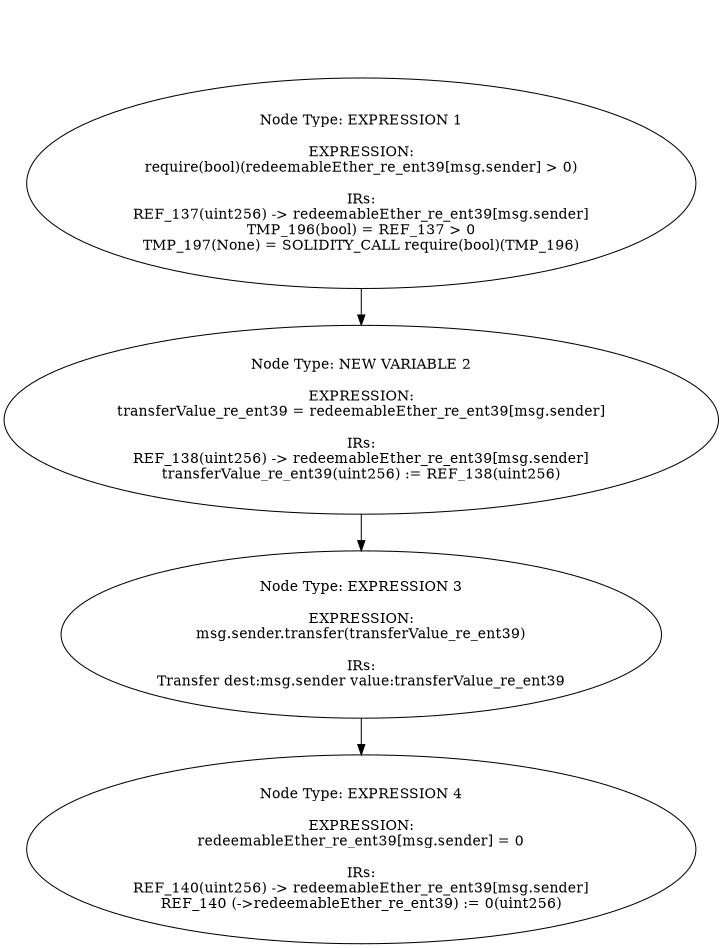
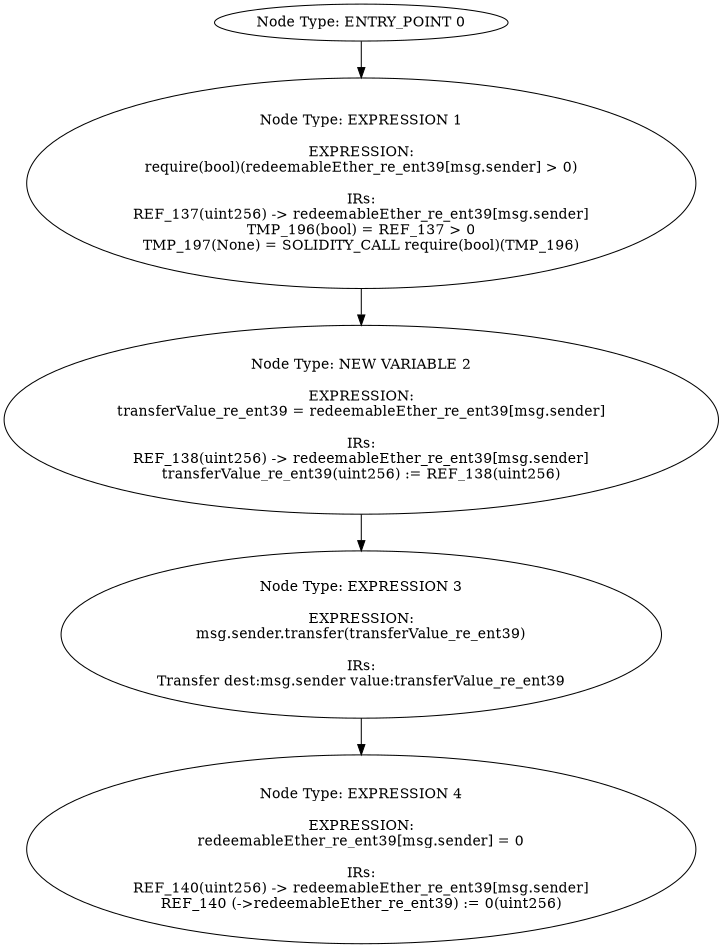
none -> (361, 23)
